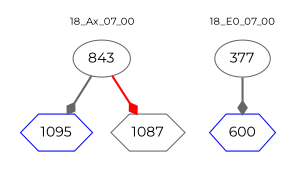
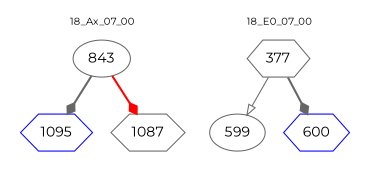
(243, 59) -> (279, 59)
none -> (237, 133)
